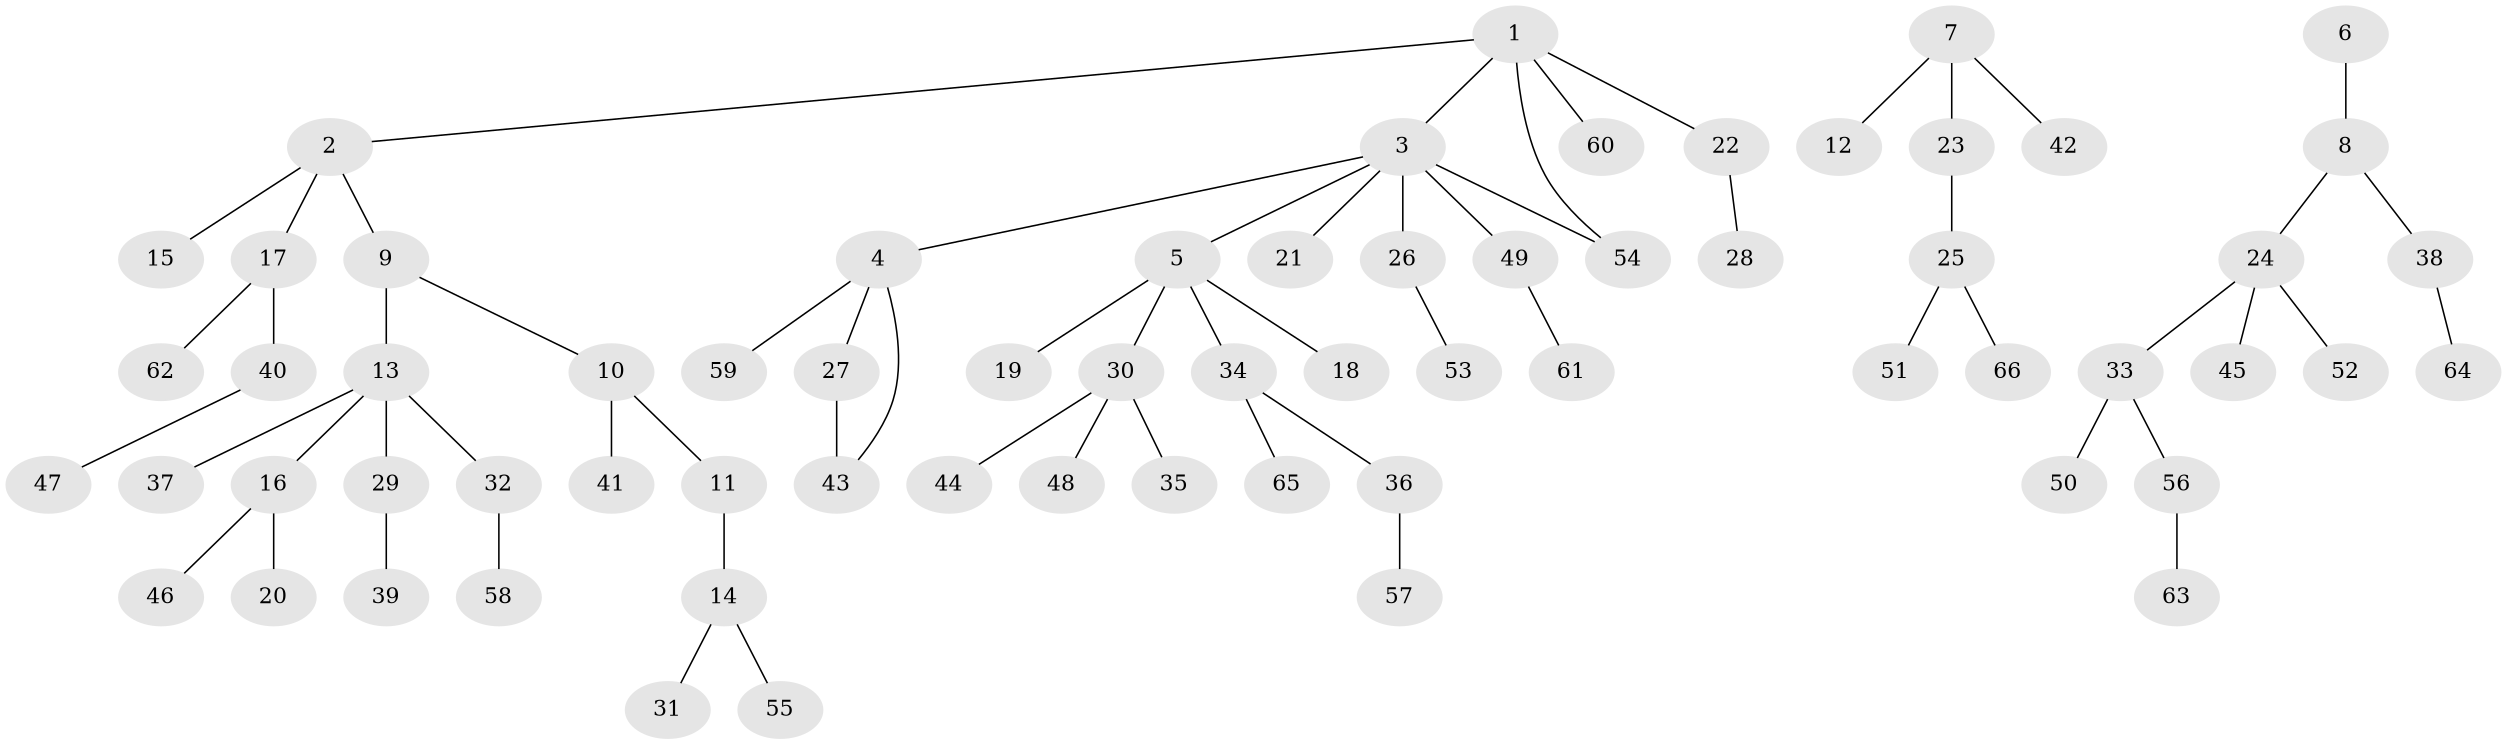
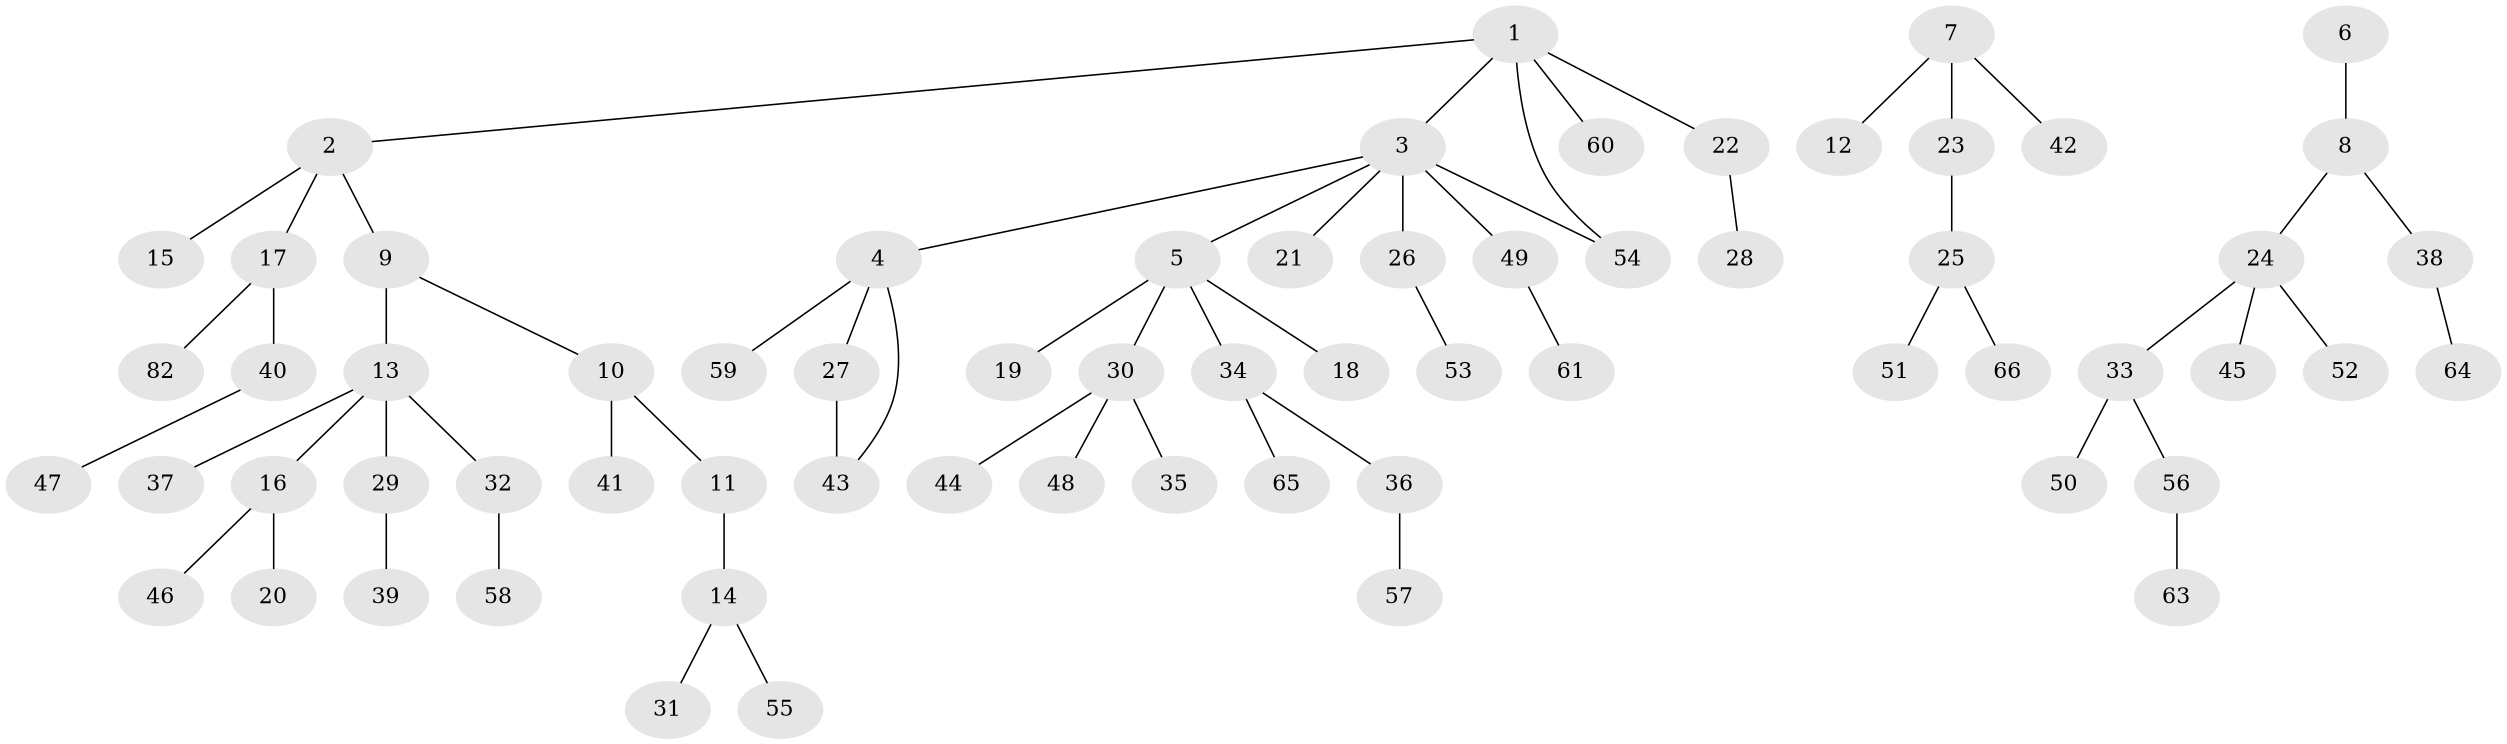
(161, 372) -> (161, 372)
